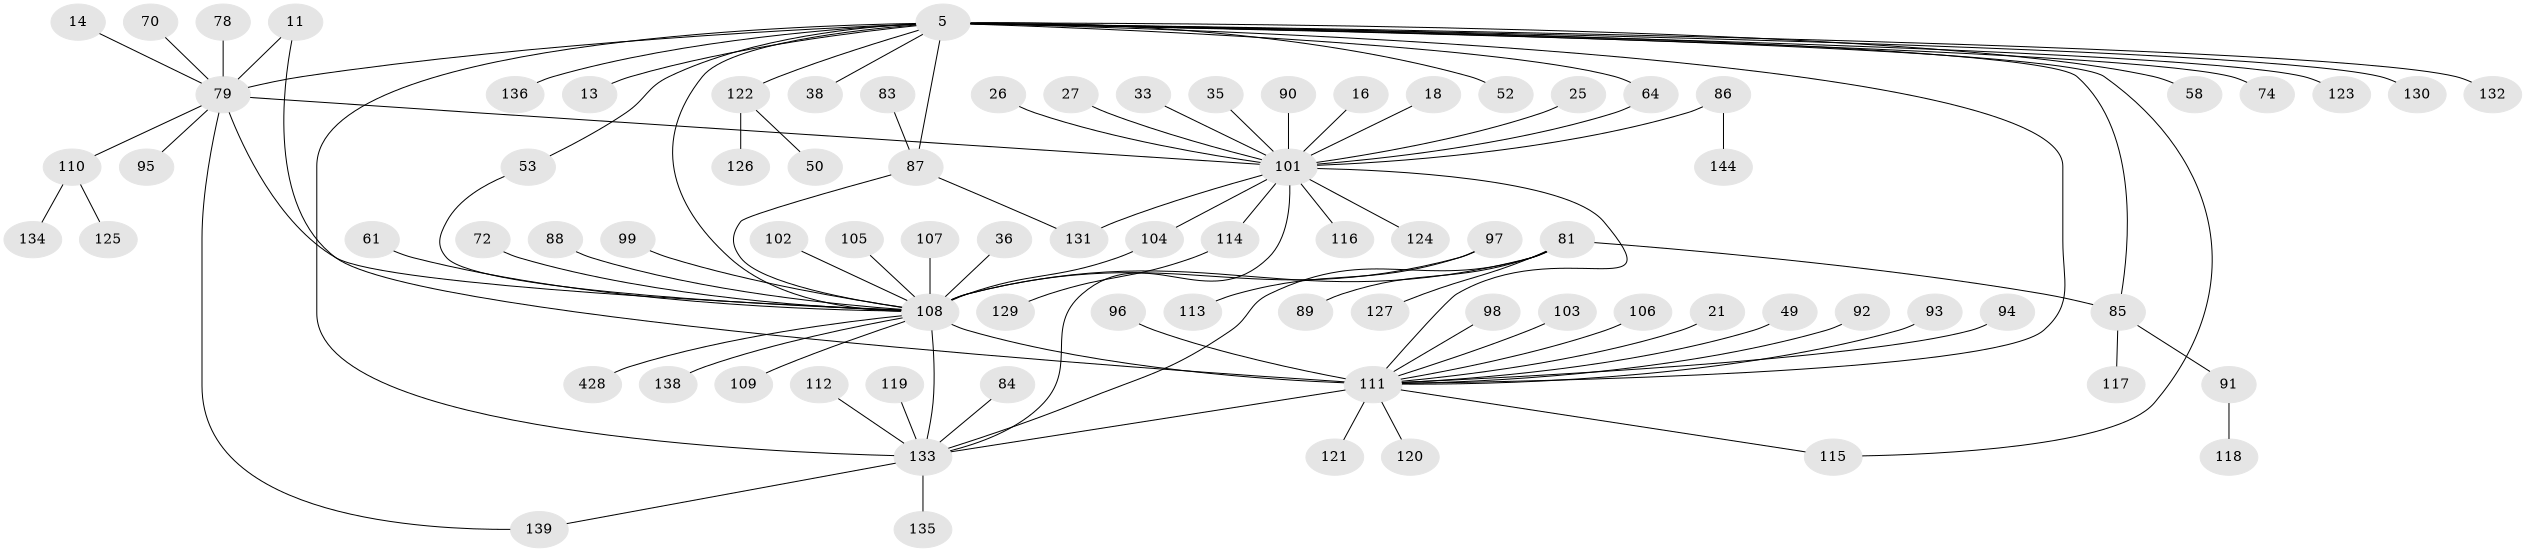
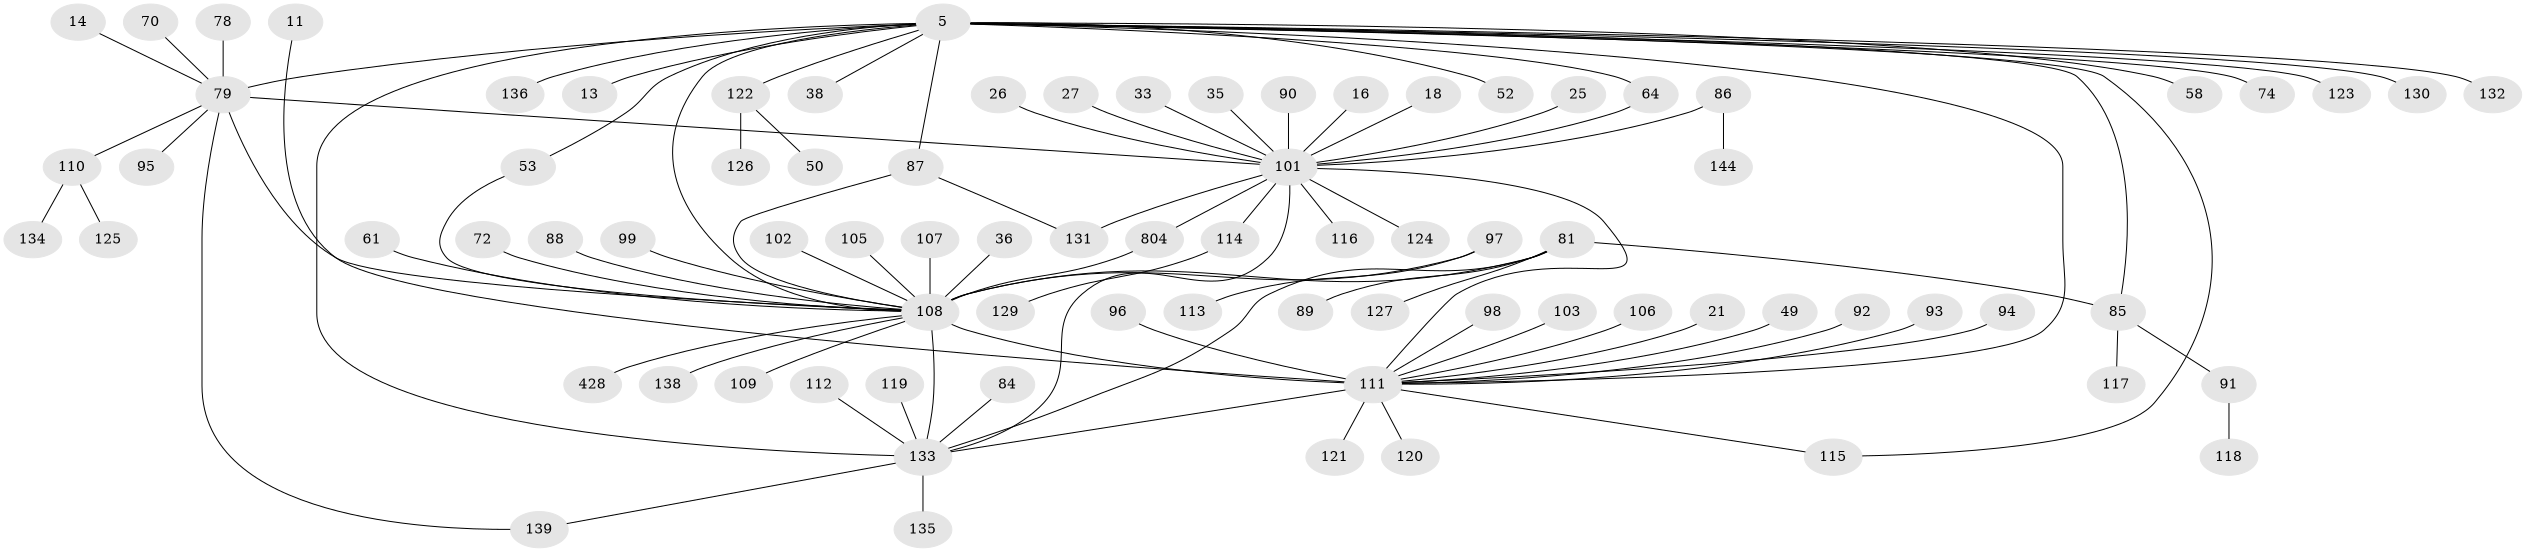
(259, 58) -> none
(888, 95) -> none
(1155, 240) -> (1155, 240)
